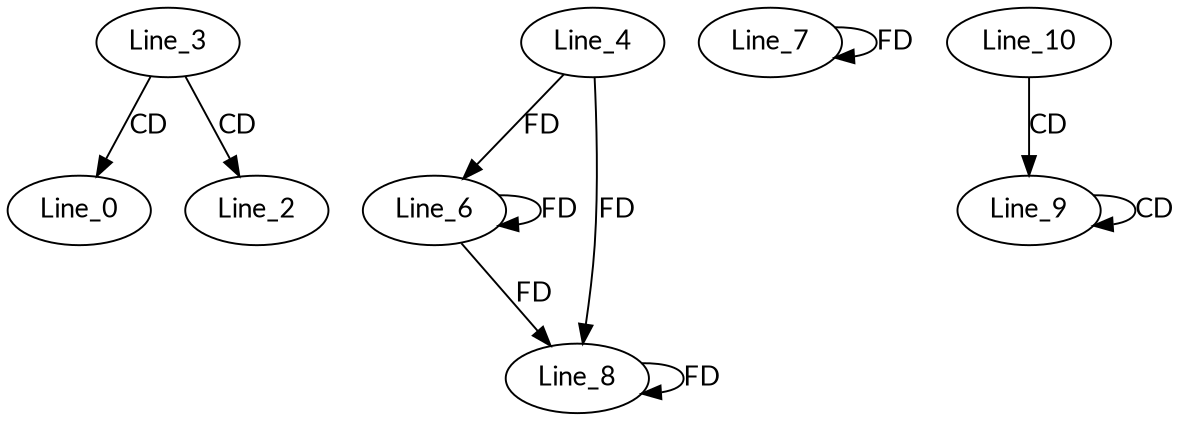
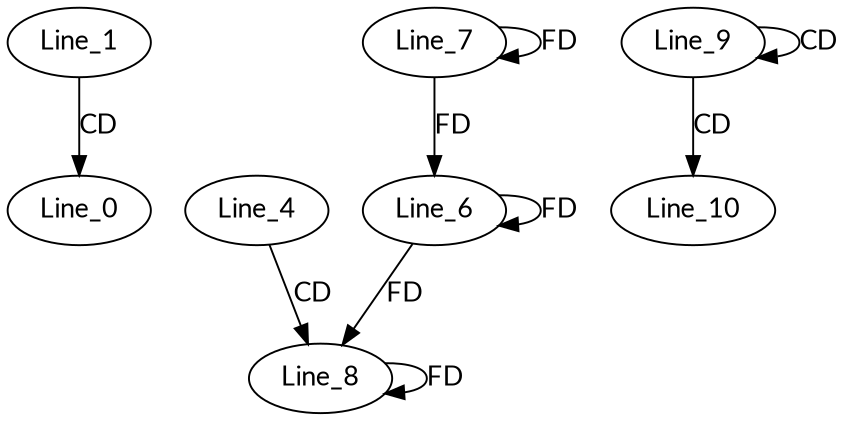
(168, 42) -> (79, 42)
(1029, 117) -> (693, 117)
(520, 120) -> (434, 117)
(257, 210) -> none
(617, 210) -> (313, 294)
